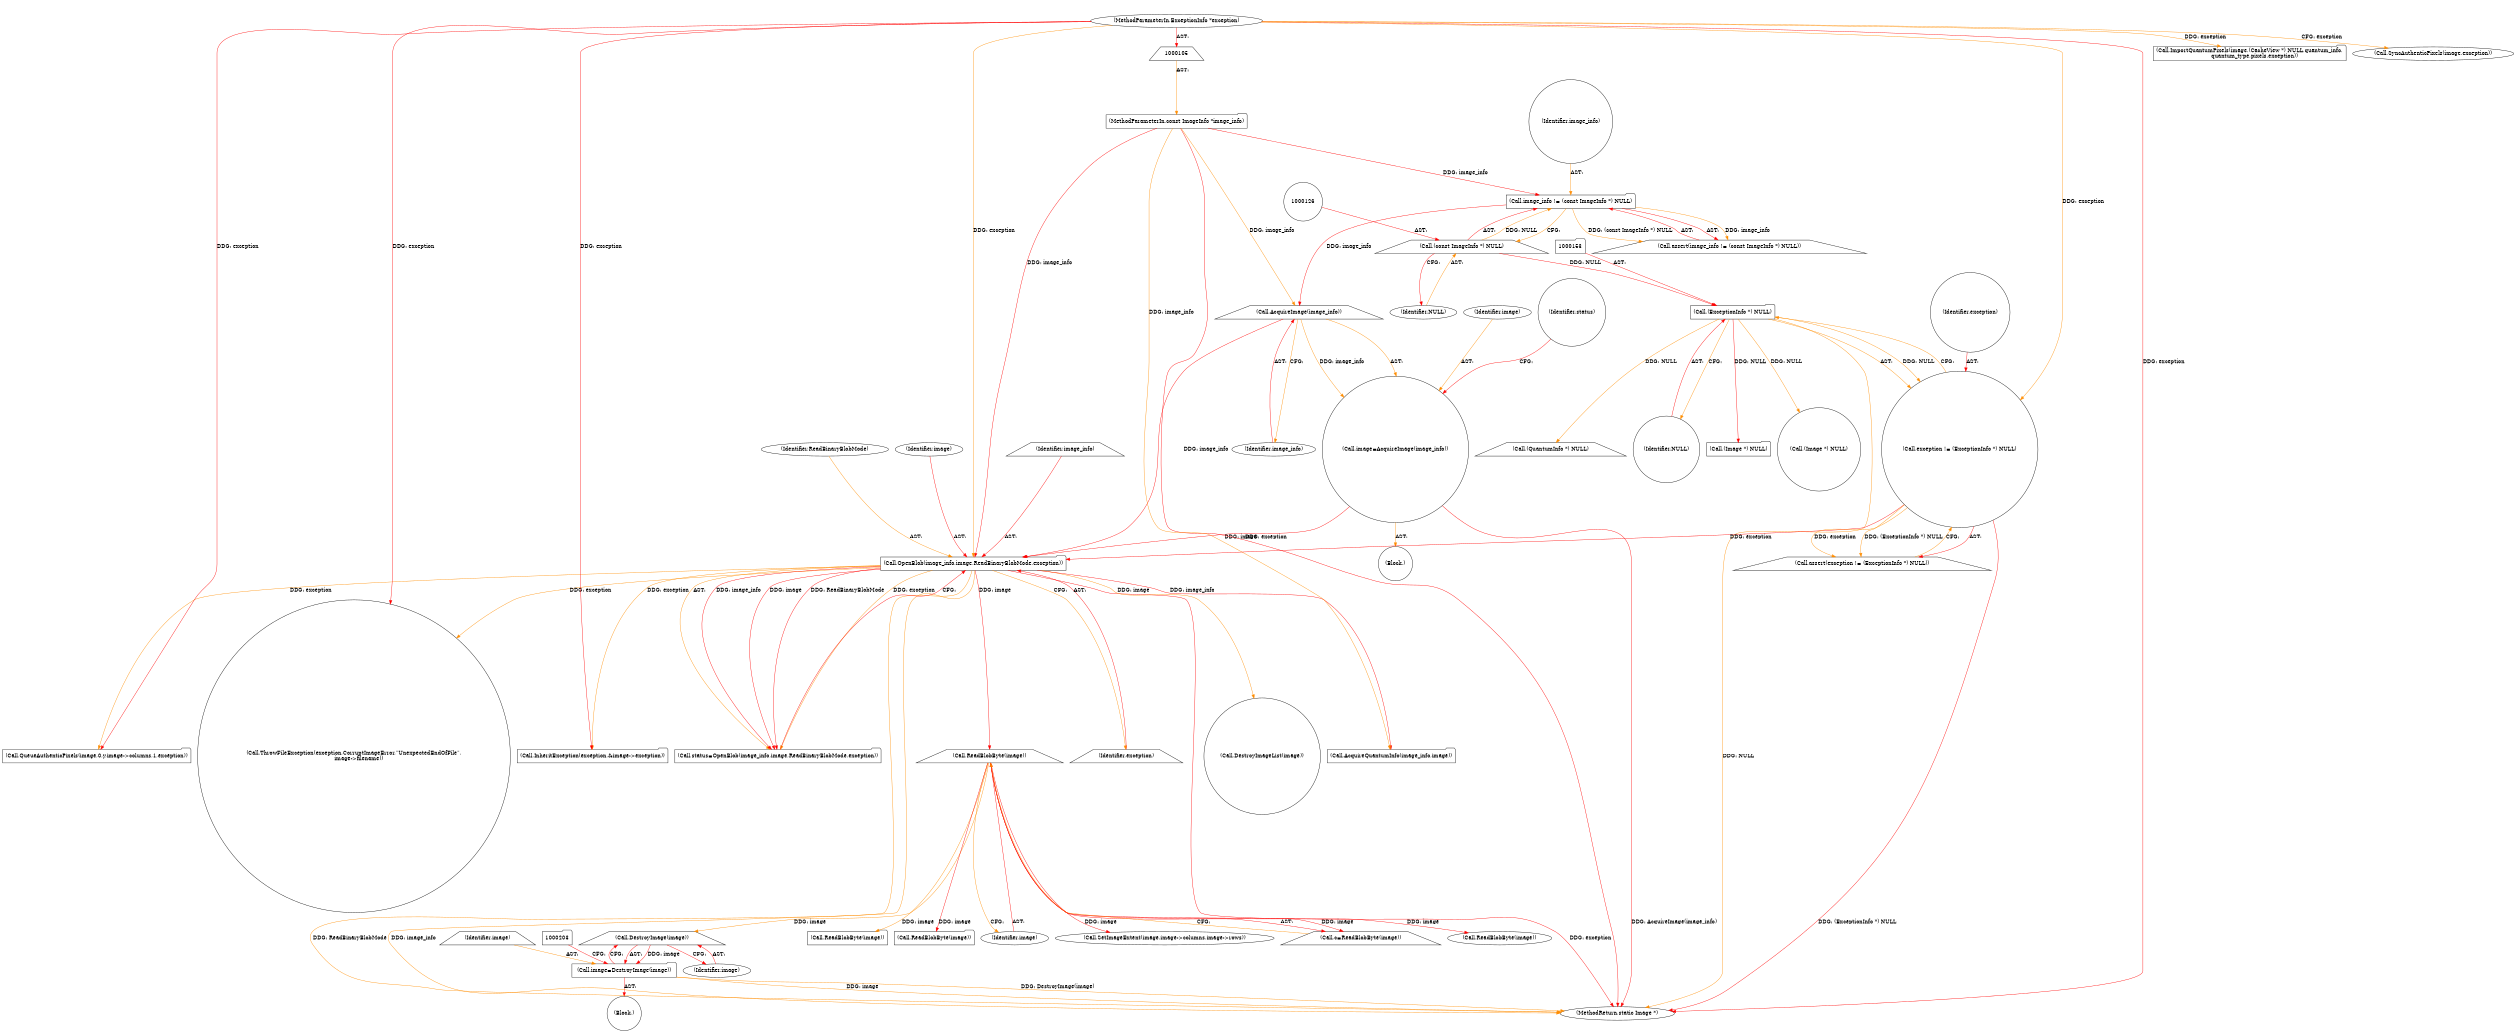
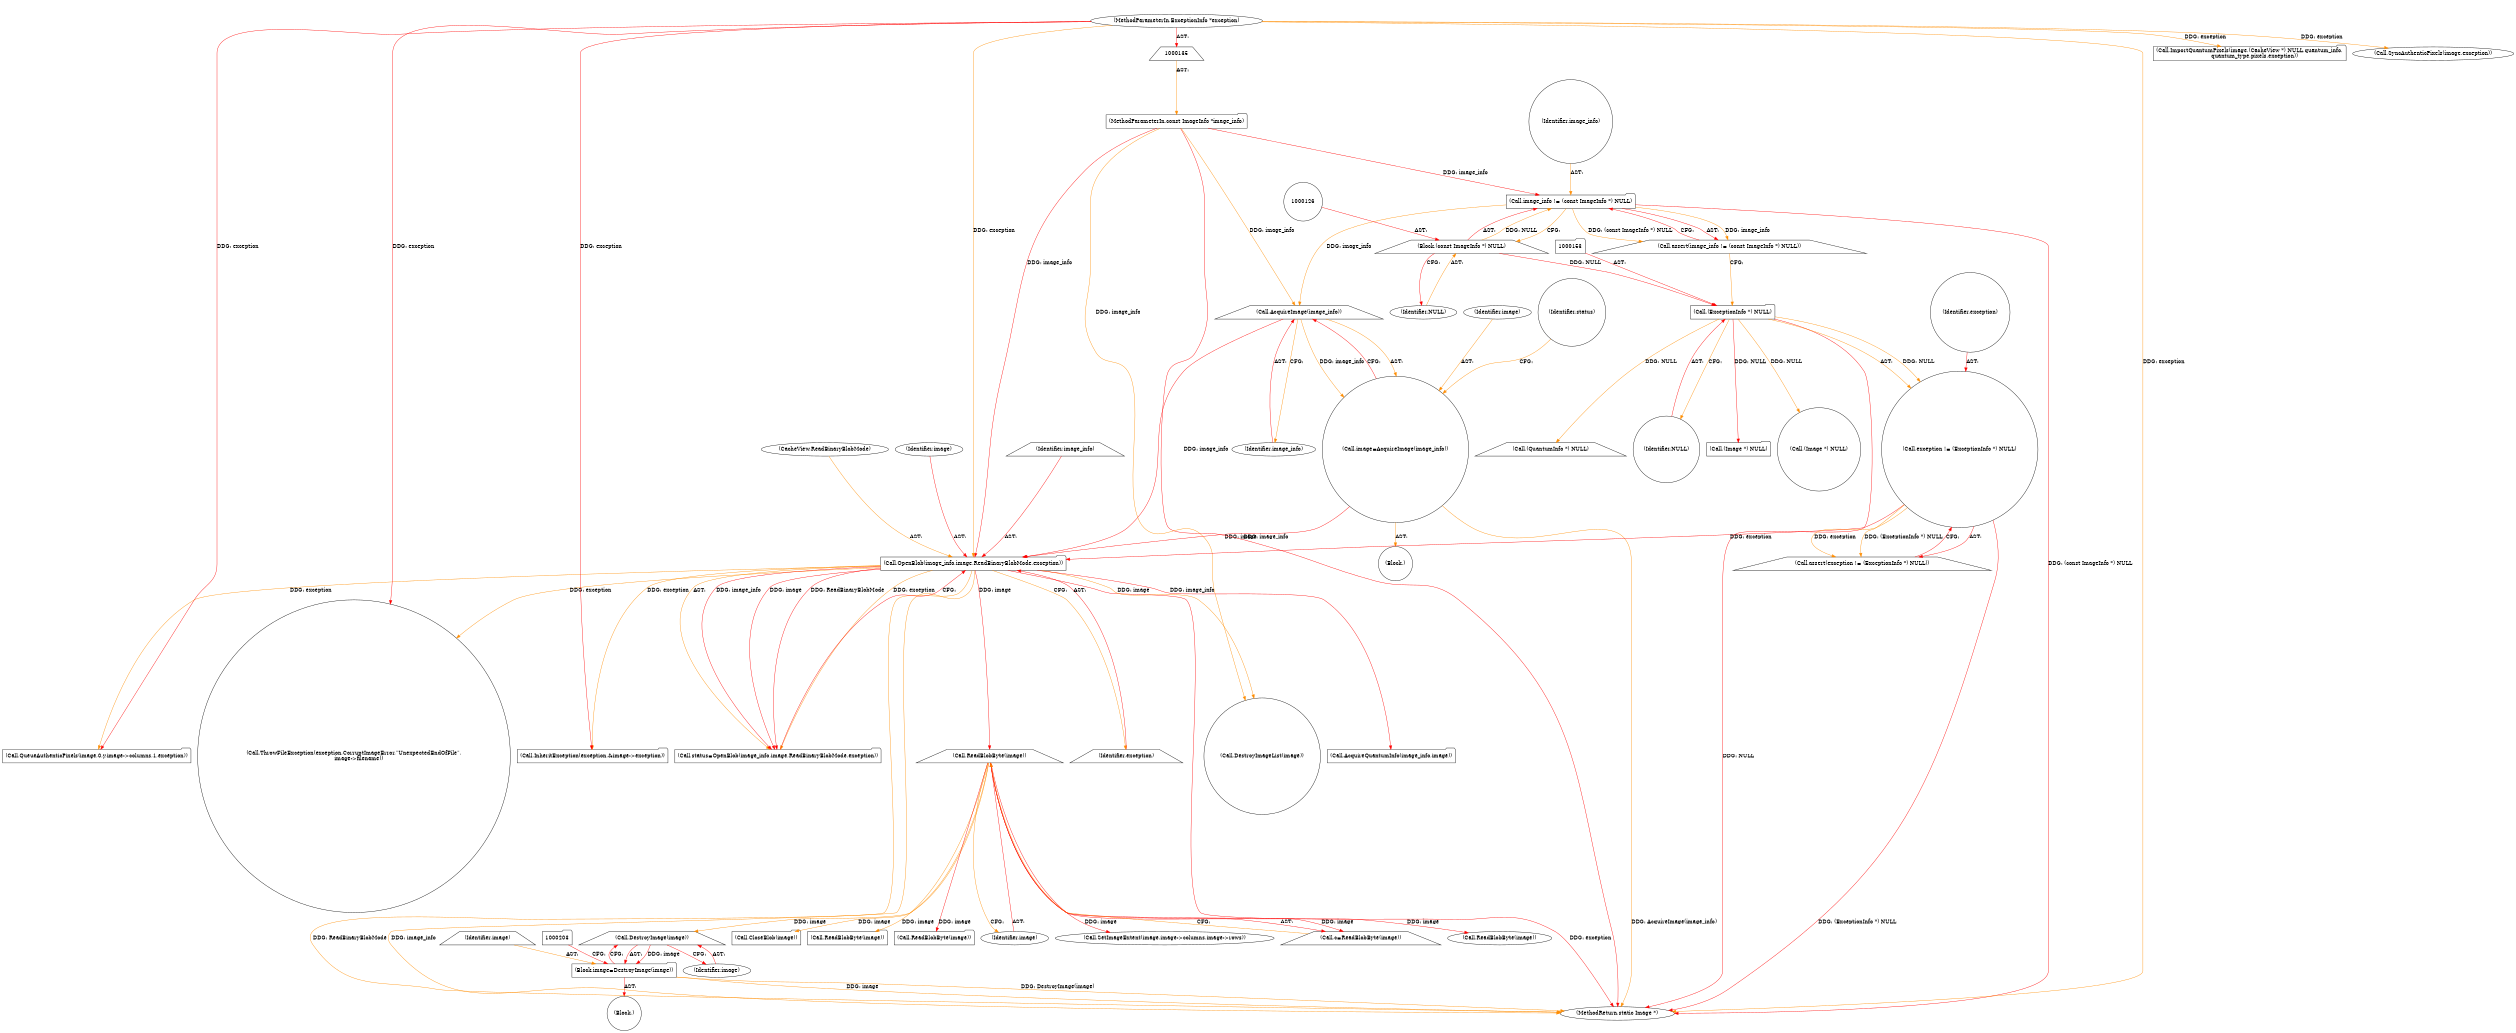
(1840, 34) -> none
(2322, 37) -> (2322, 37)
(1177, 54) -> (1177, 54)
(1380, 220) -> (1380, 220)
(1688, 231) -> (1688, 231)
(1462, 247) -> (1462, 247)
(2143, 306) -> (2143, 306)
(1868, 333) -> (1731, 278)
none -> (1351, 345)
(1497, 363) -> (1497, 363)
(825, 449) -> (825, 449)
(1145, 481) -> (1135, 416)
(1266, 537) -> (1266, 537)
(1935, 547) -> (1935, 547)
none -> (2048, 589)
(1723, 597) -> (1723, 597)
(1631, 674) -> (1631, 674)
none -> (766, 938)
(624, 971) -> (624, 971)
